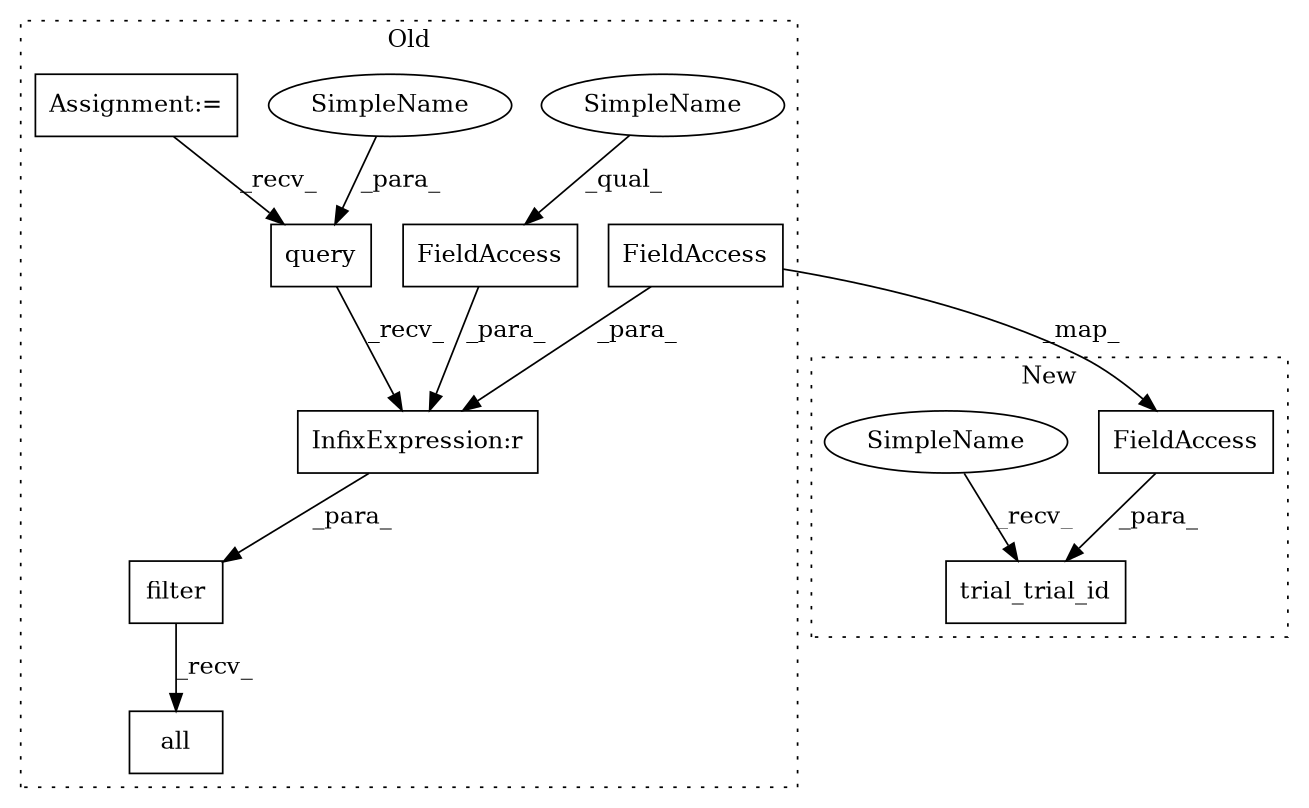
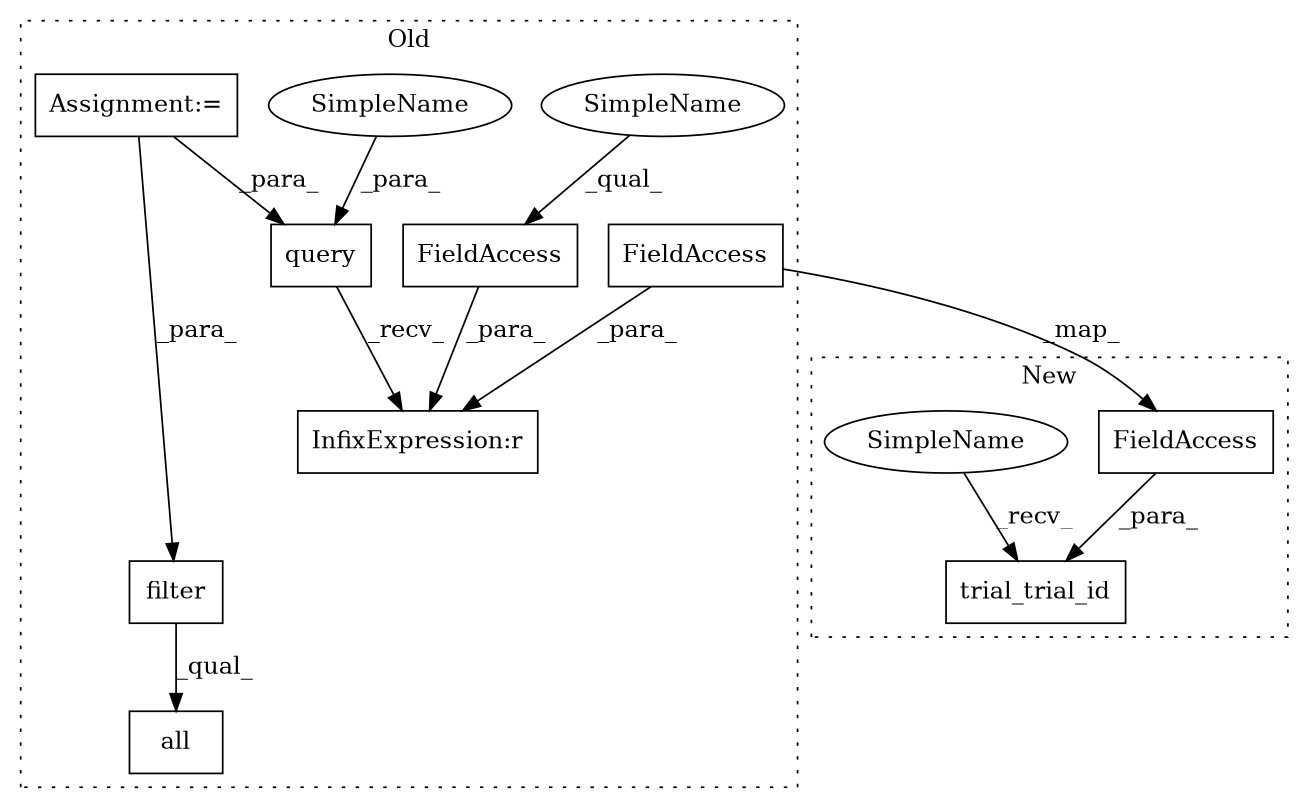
(279, 180) -> (279, 180)
(304, 513) -> (156, 340)
(215, 667) -> (215, 667)
